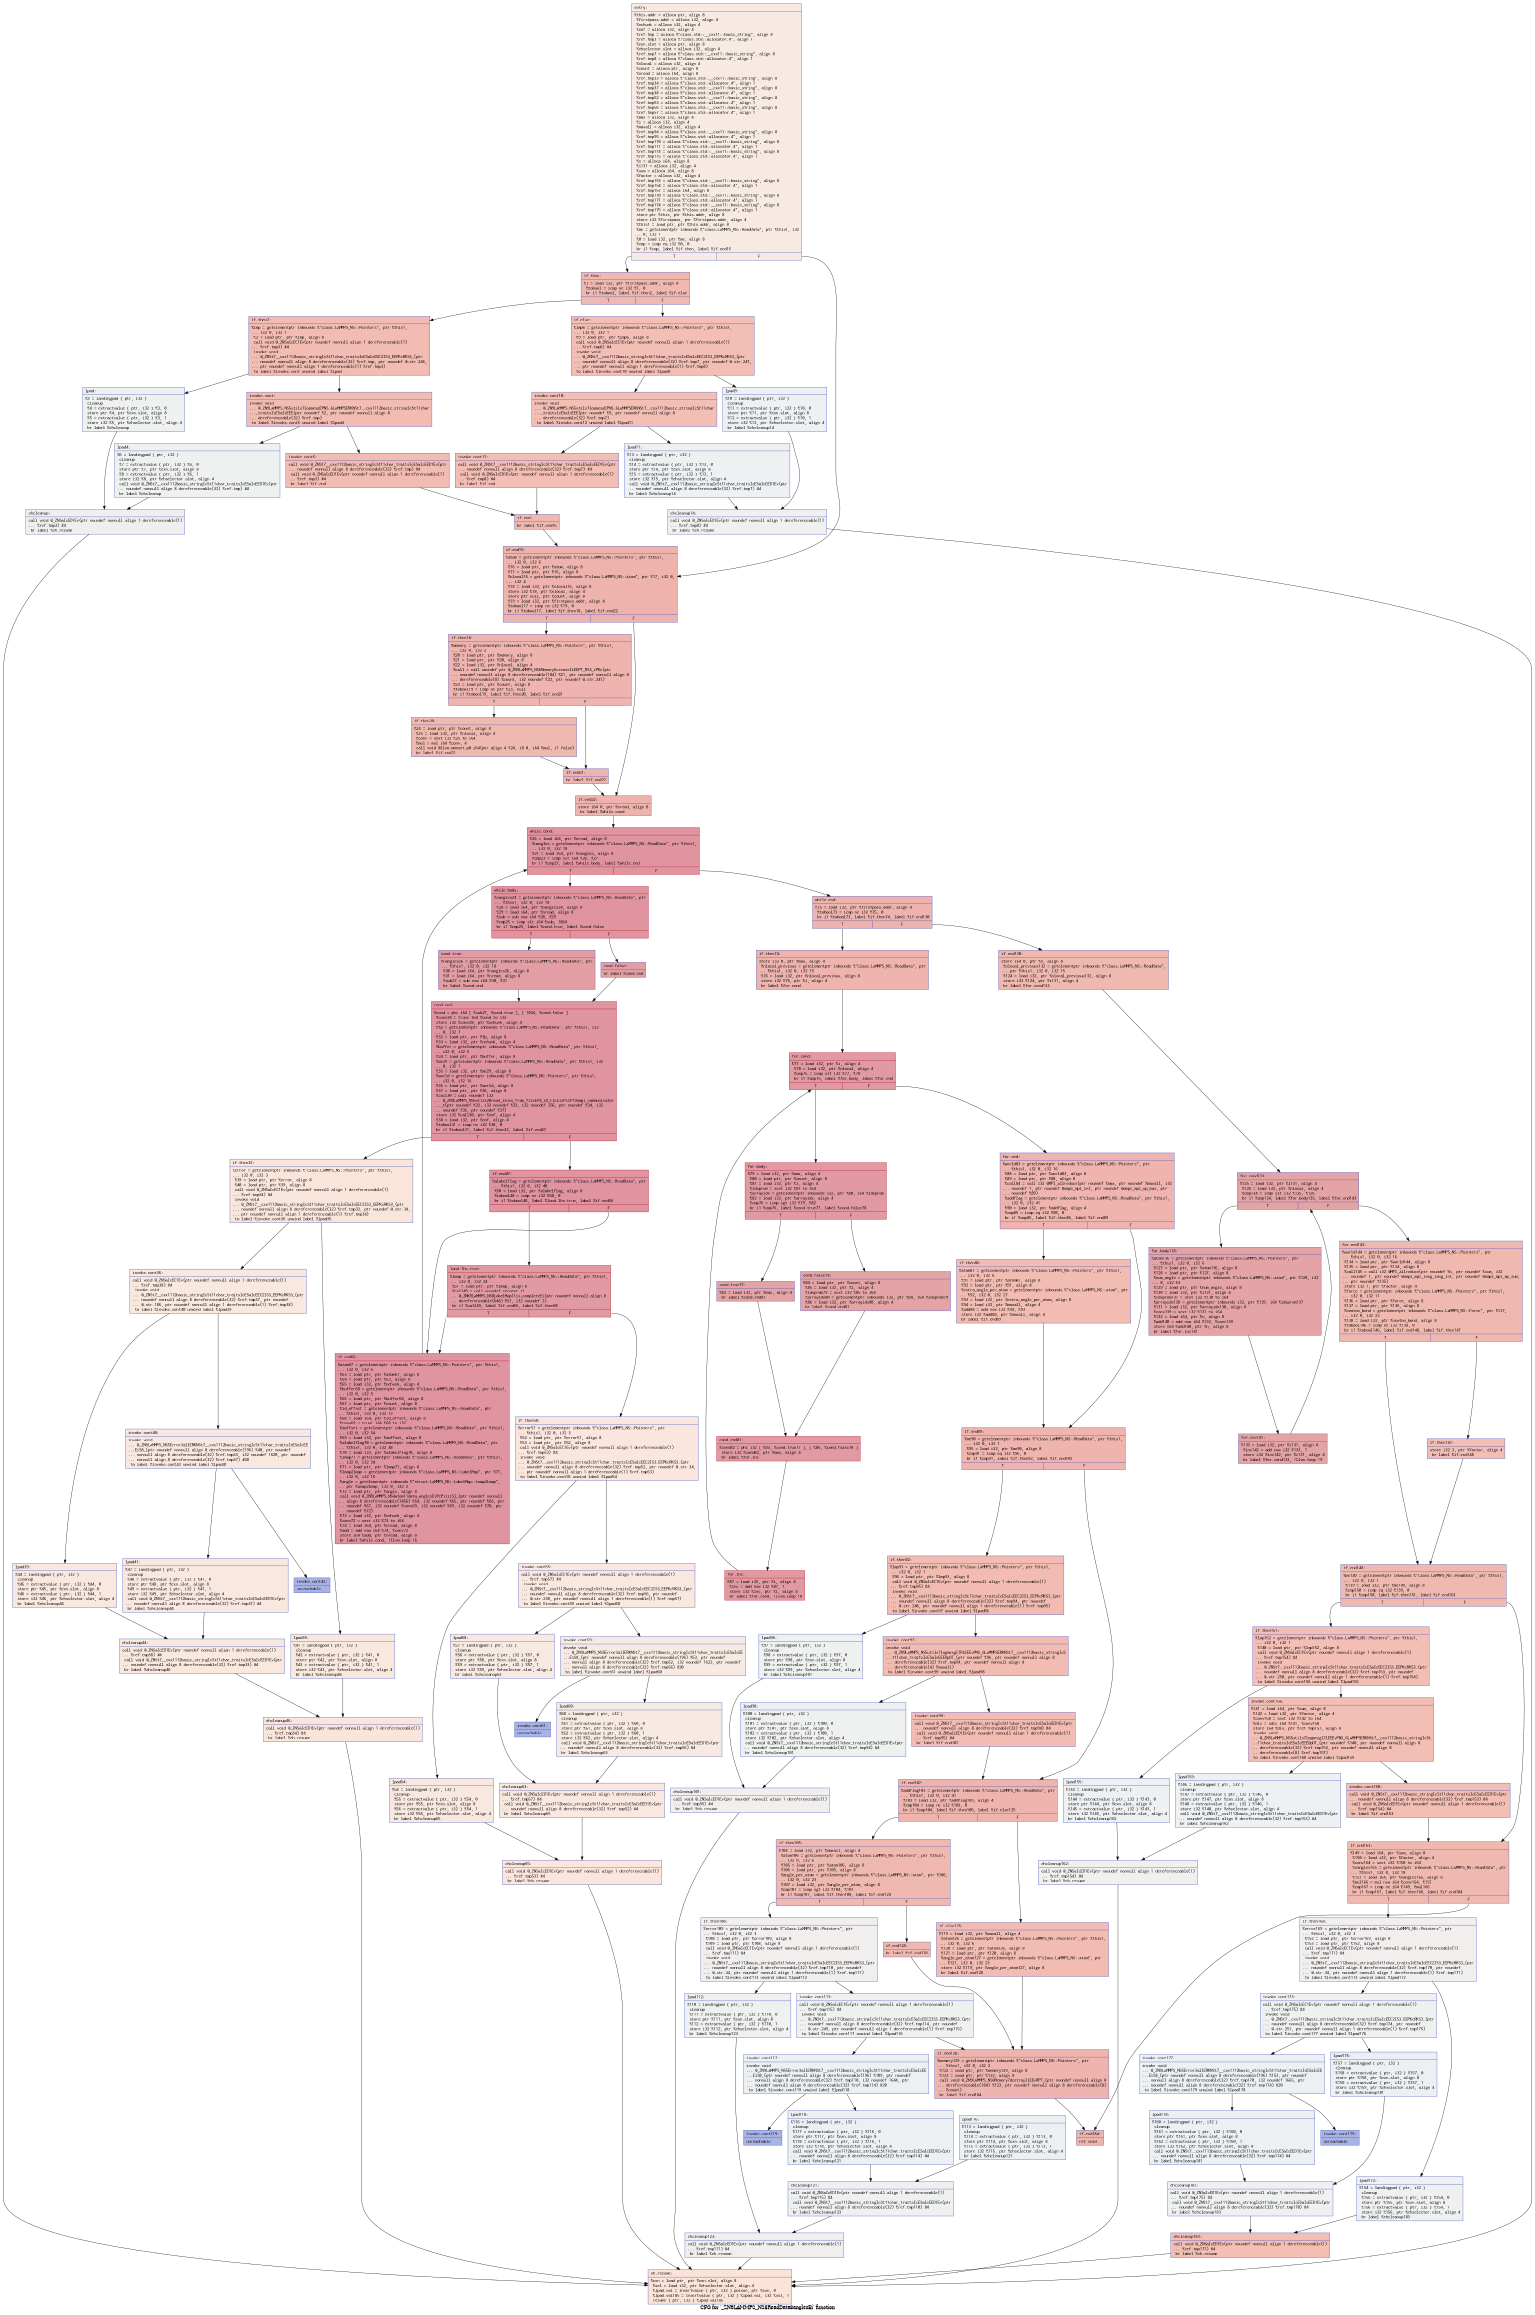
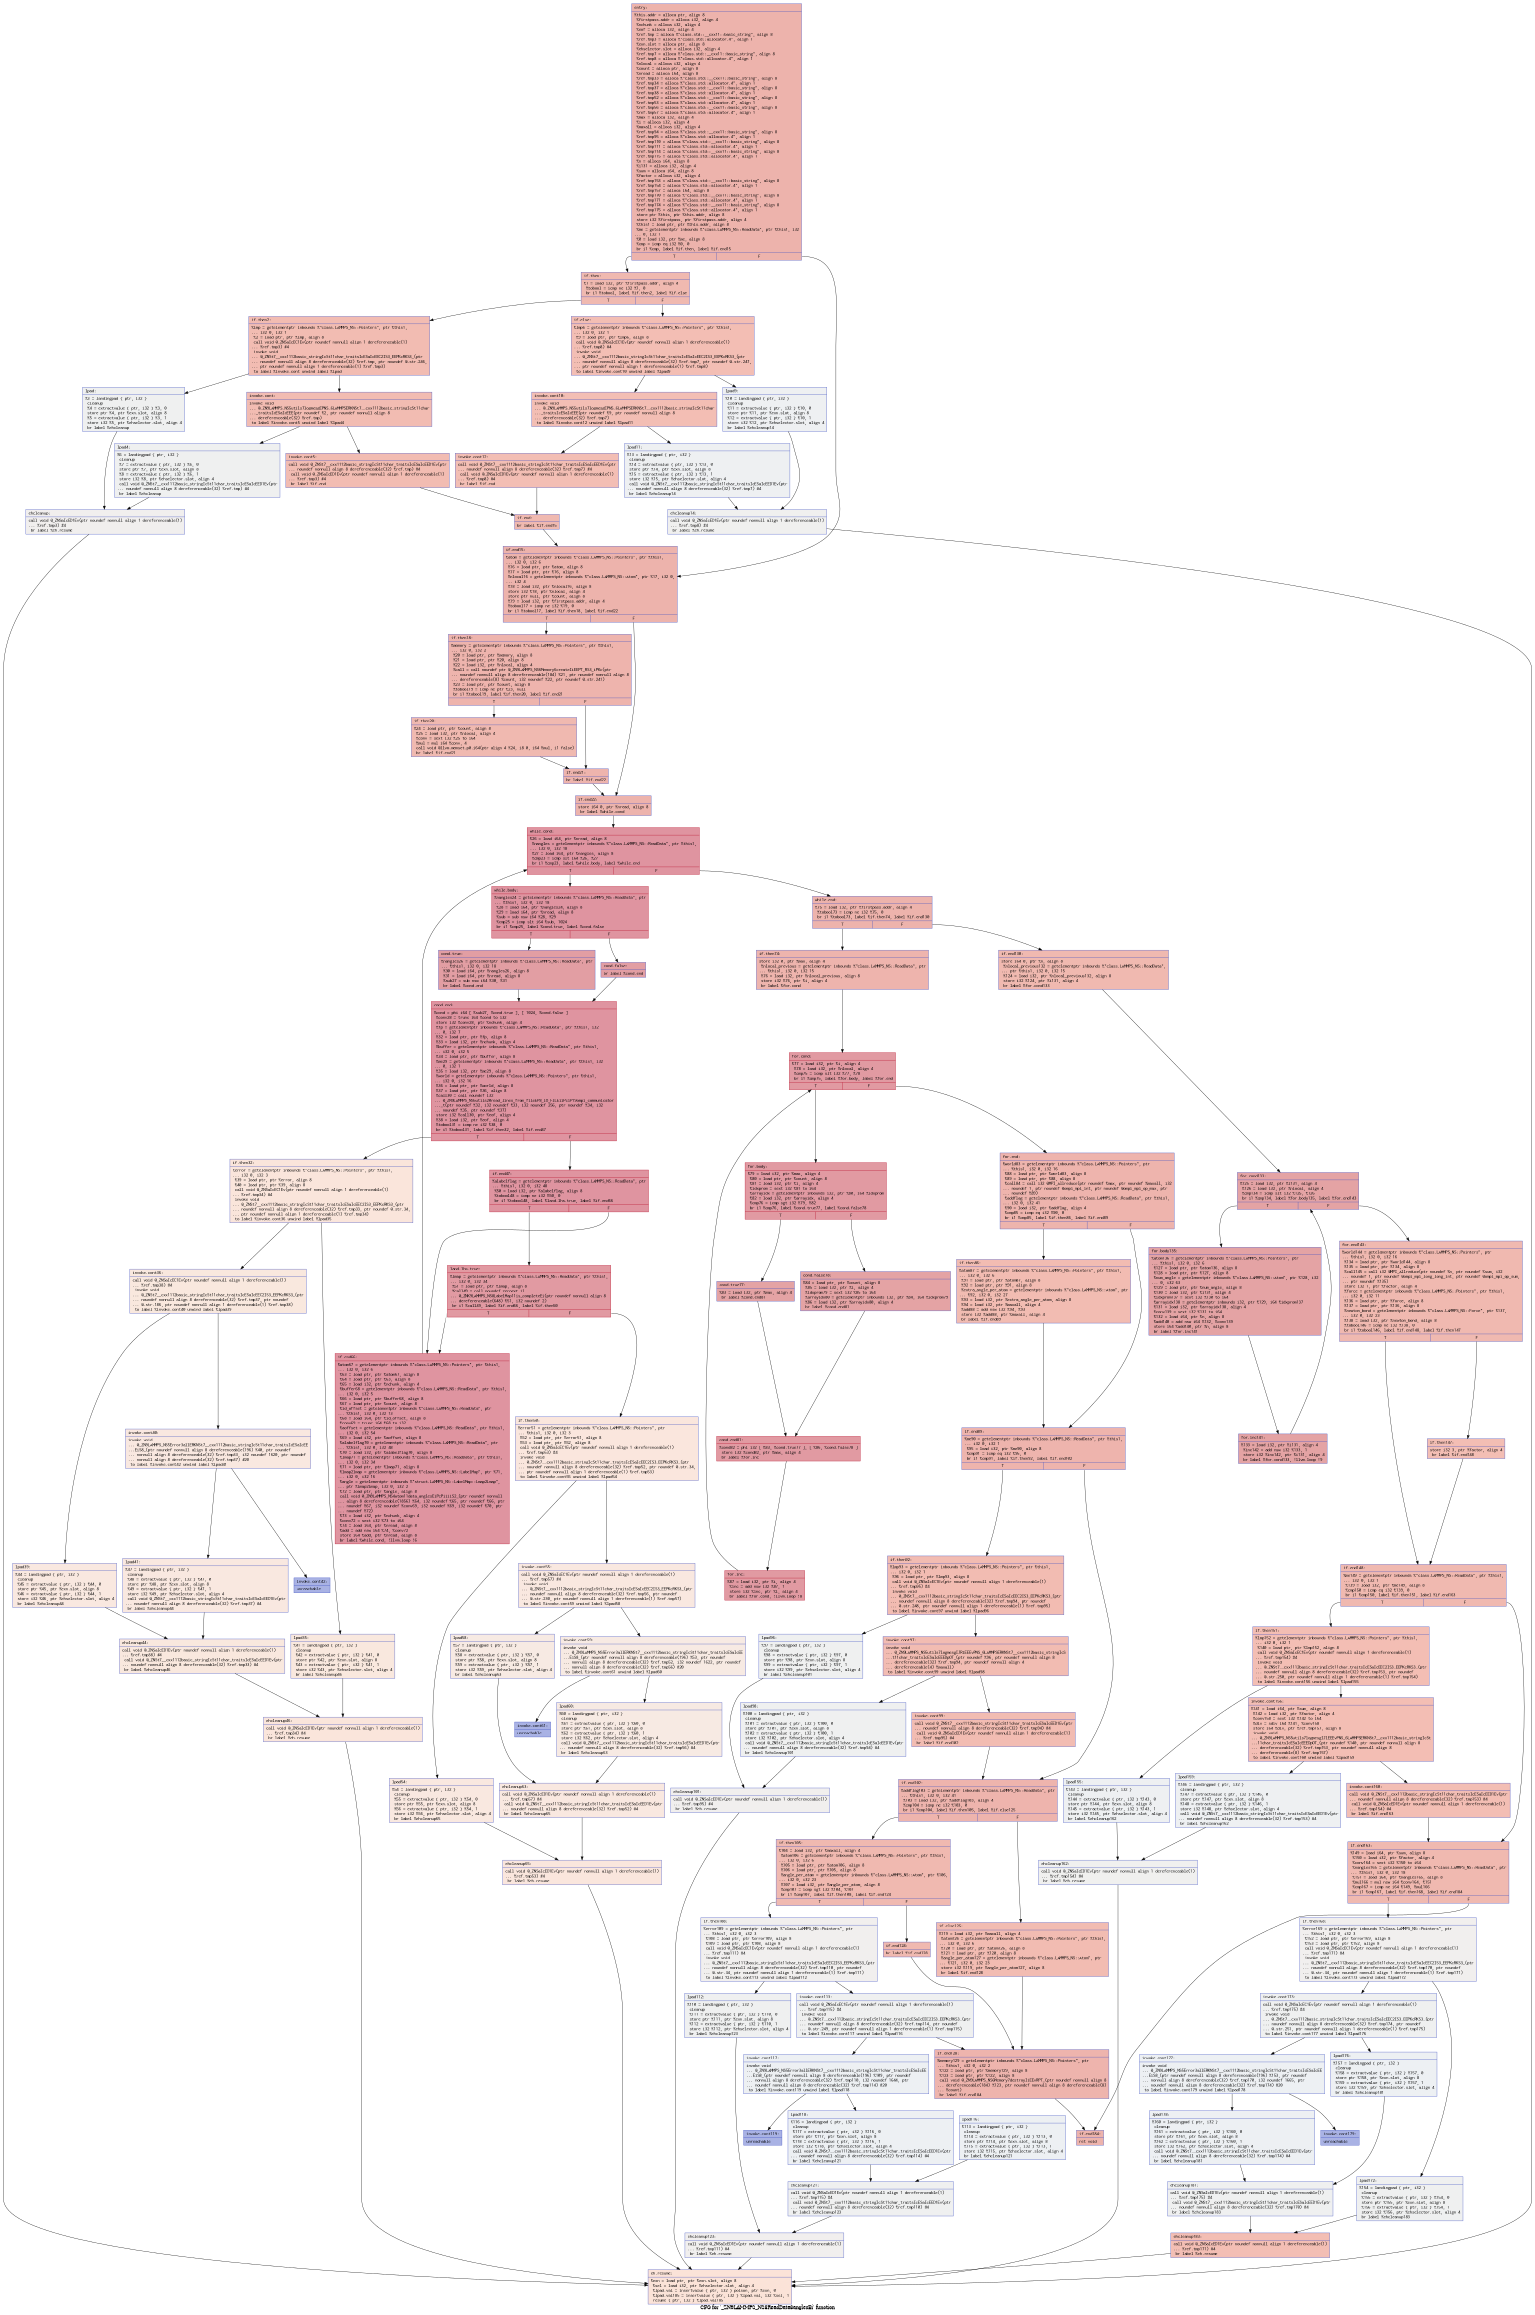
(717, 132) -> (717, 132)
